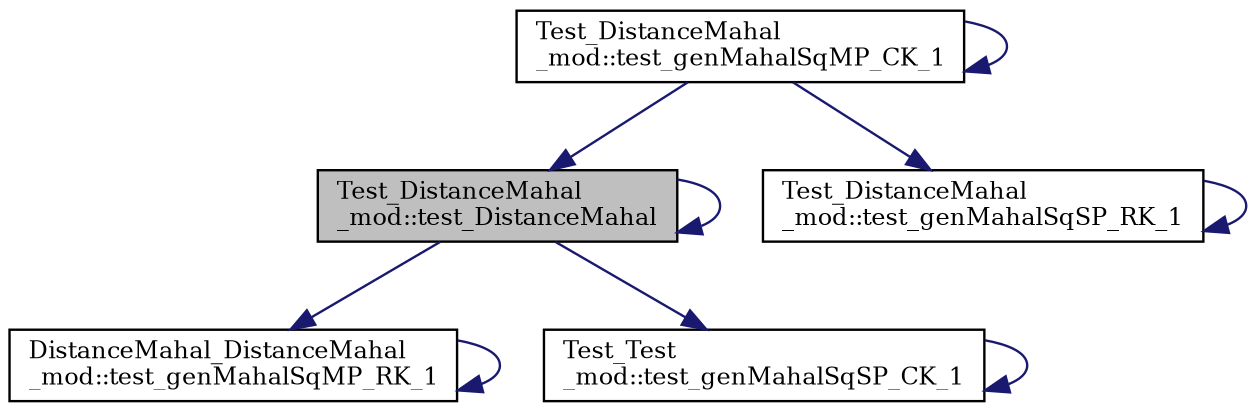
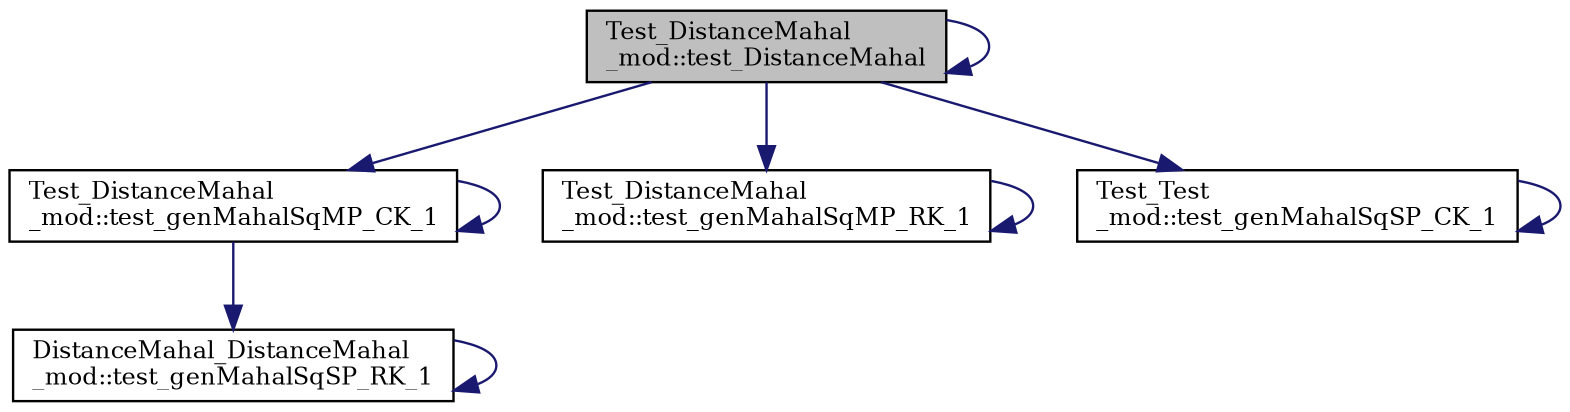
(629, 120) -> (512, 123)
(983, 206) -> (233, 365)
(233, 365) -> (767, 206)
